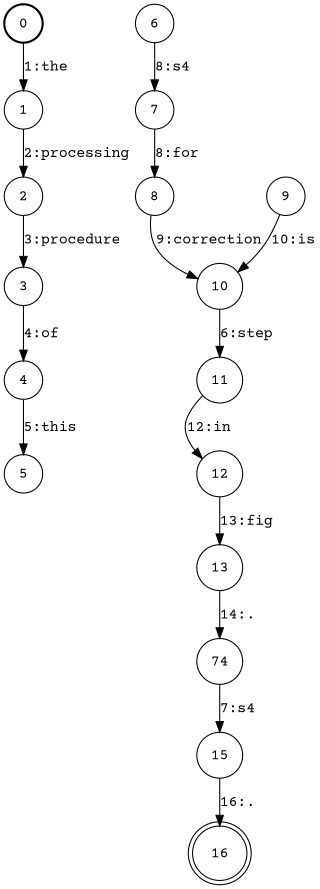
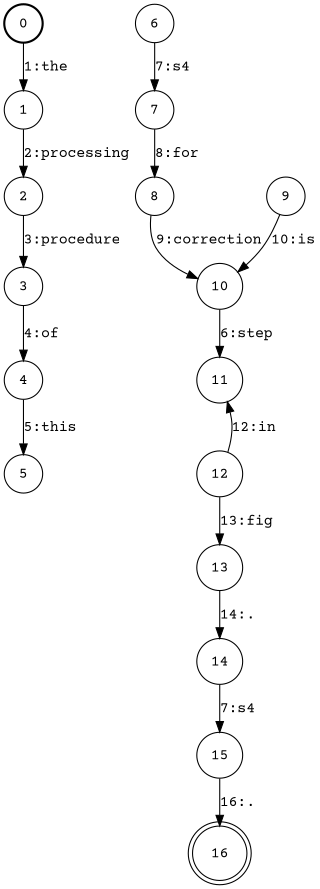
(173, 67) -> (173, 67)
(186, 422) -> (232, 432)
(220, 661) -> (220, 661)
